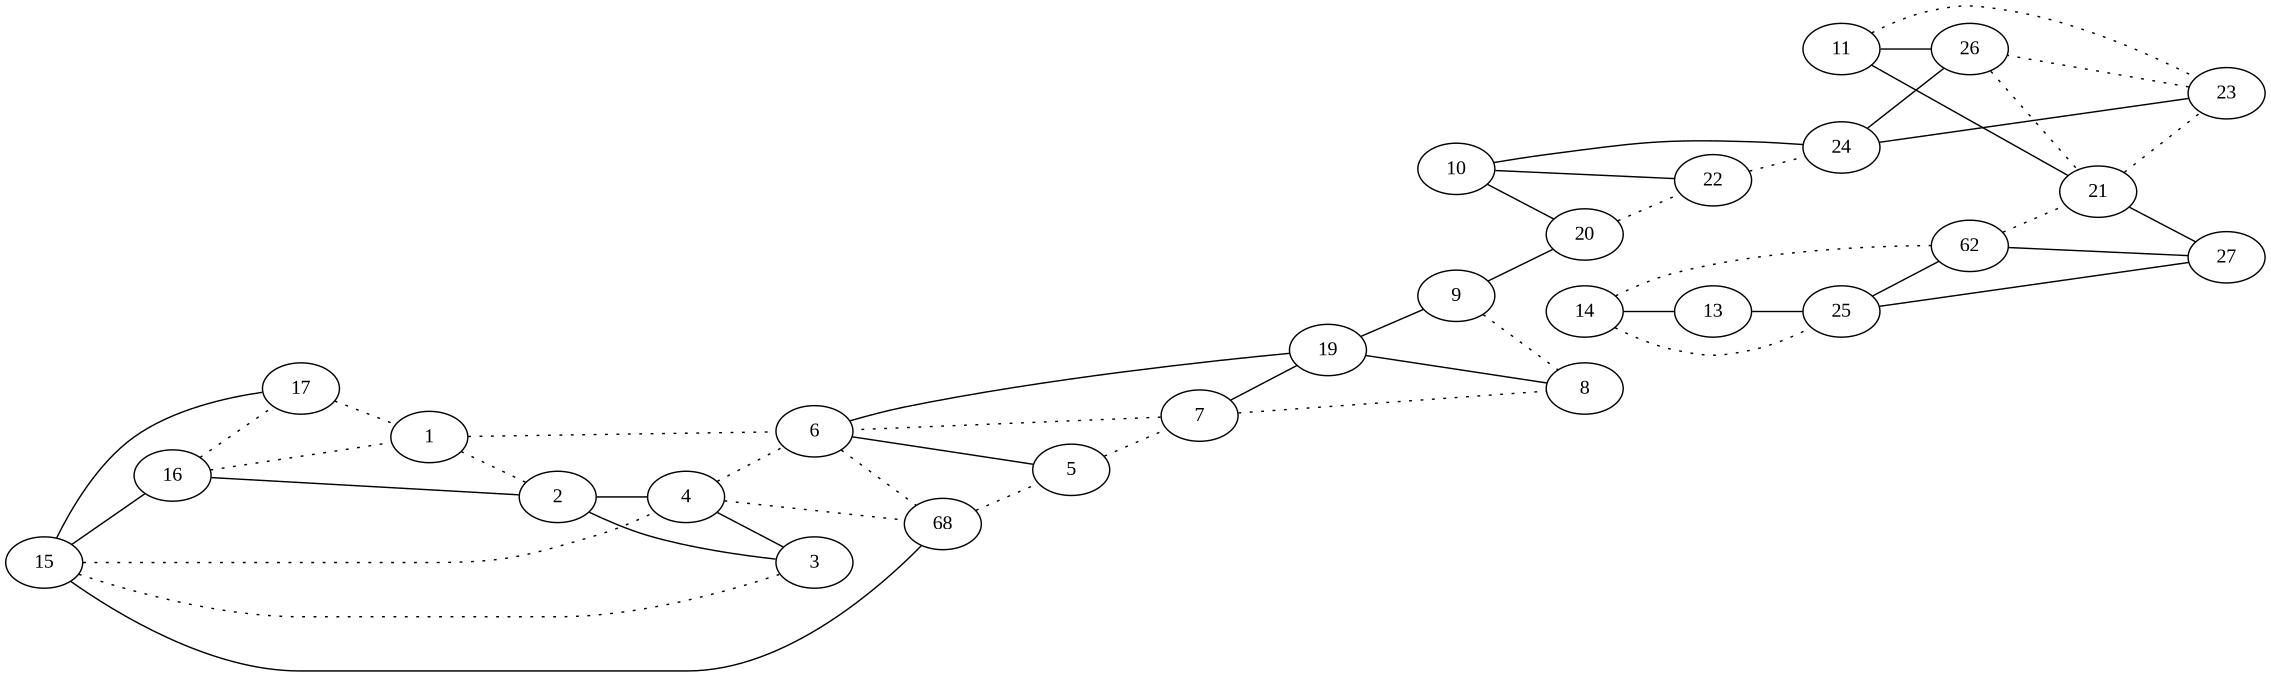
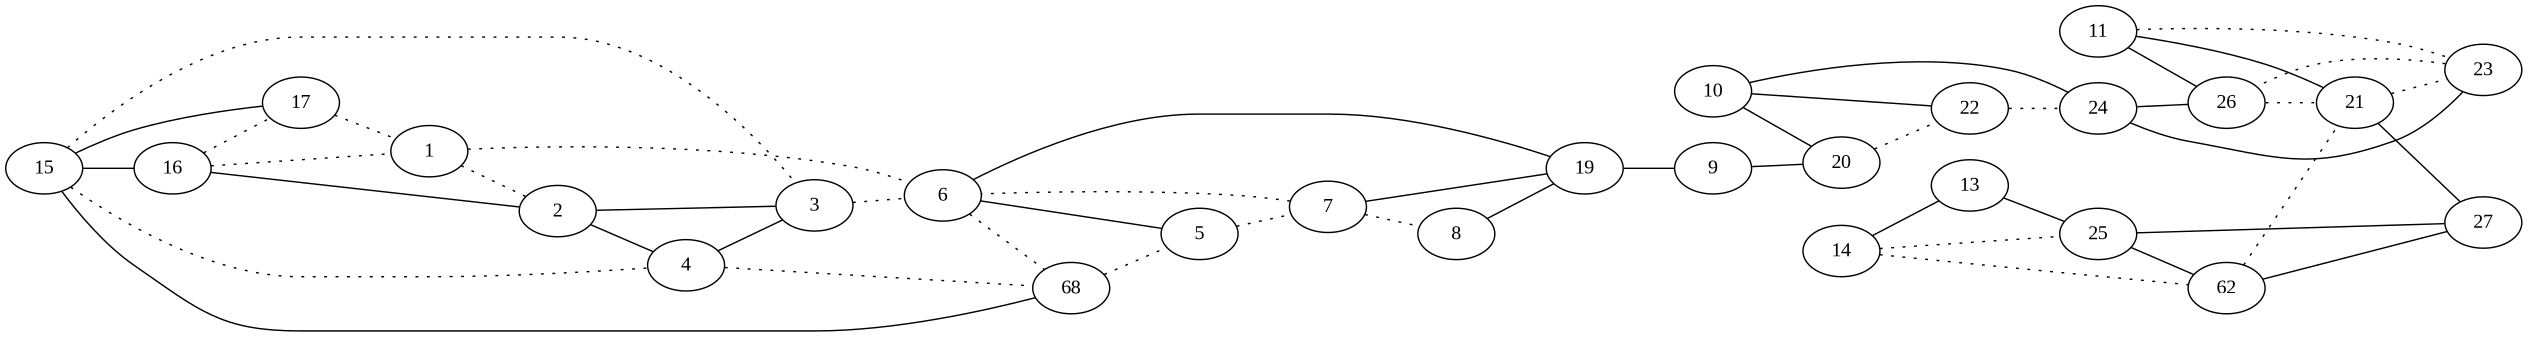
(1521, 342) -> none
(750, 464) -> (879, 200)
